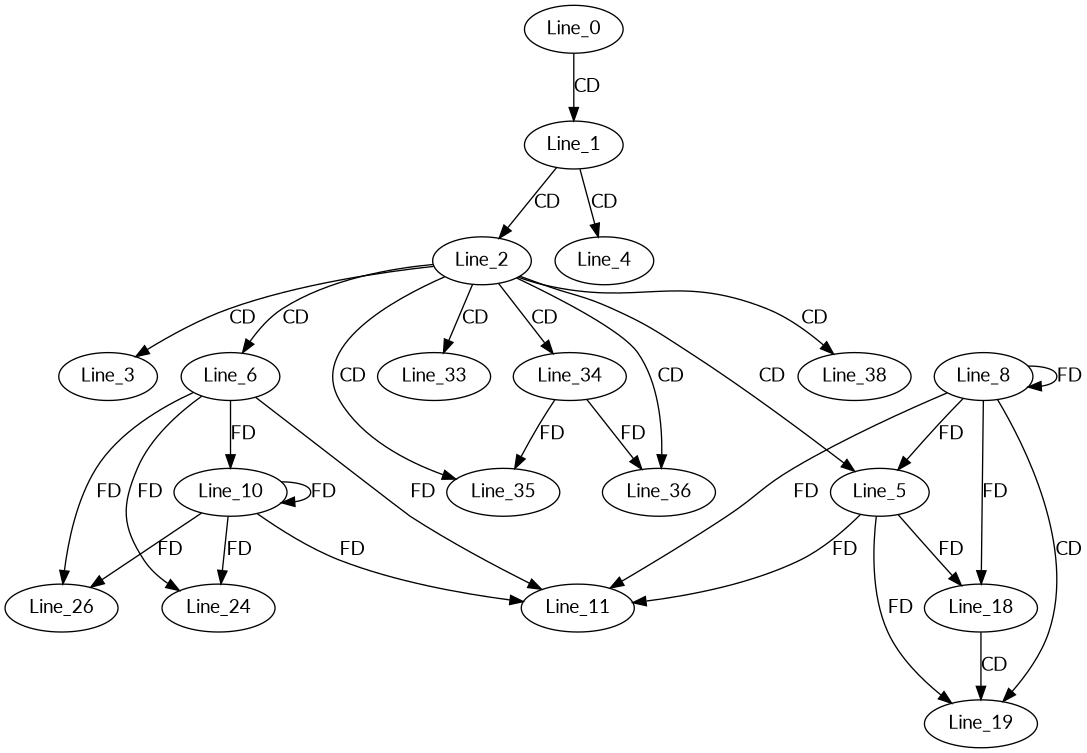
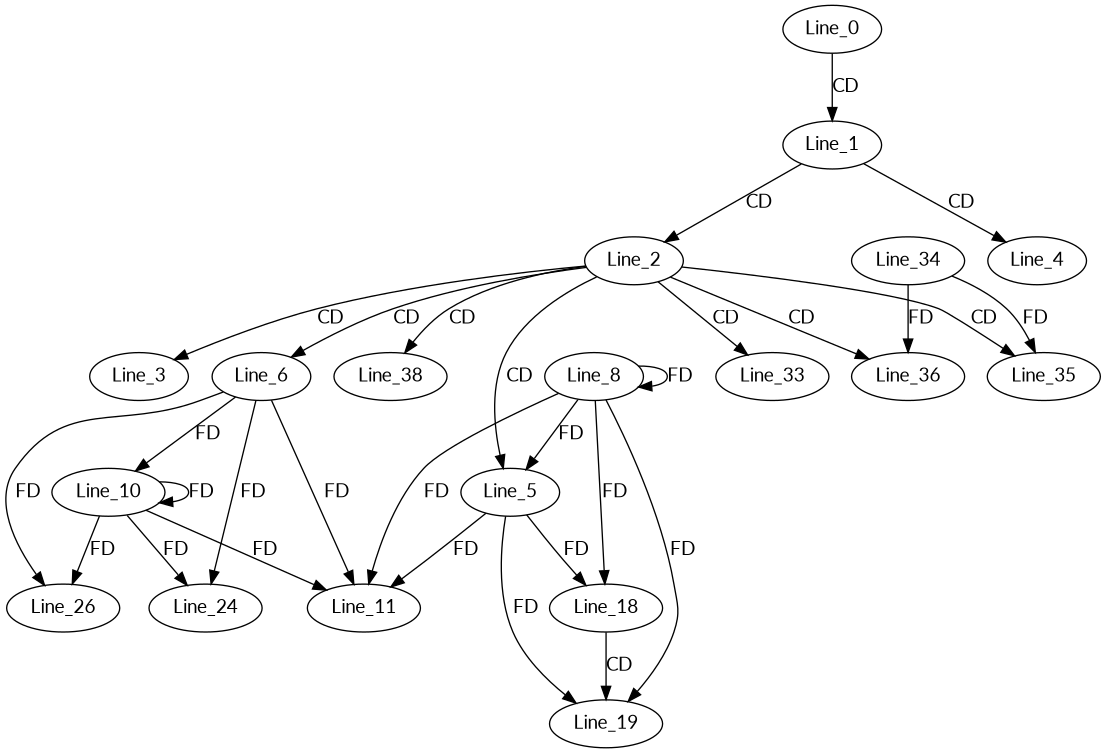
(522, 313) -> none
(1069, 550) -> (683, 550)
